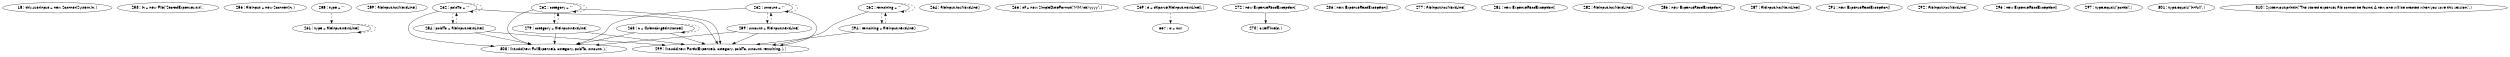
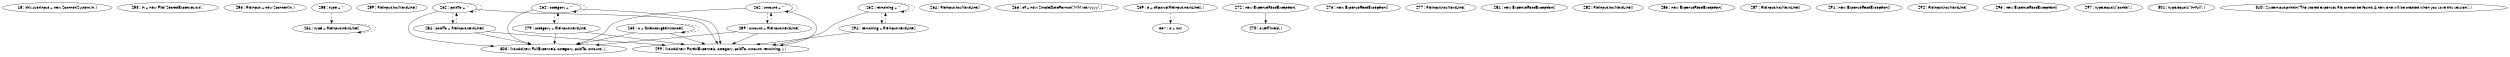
(1357, 8) -> (1357, 8)
